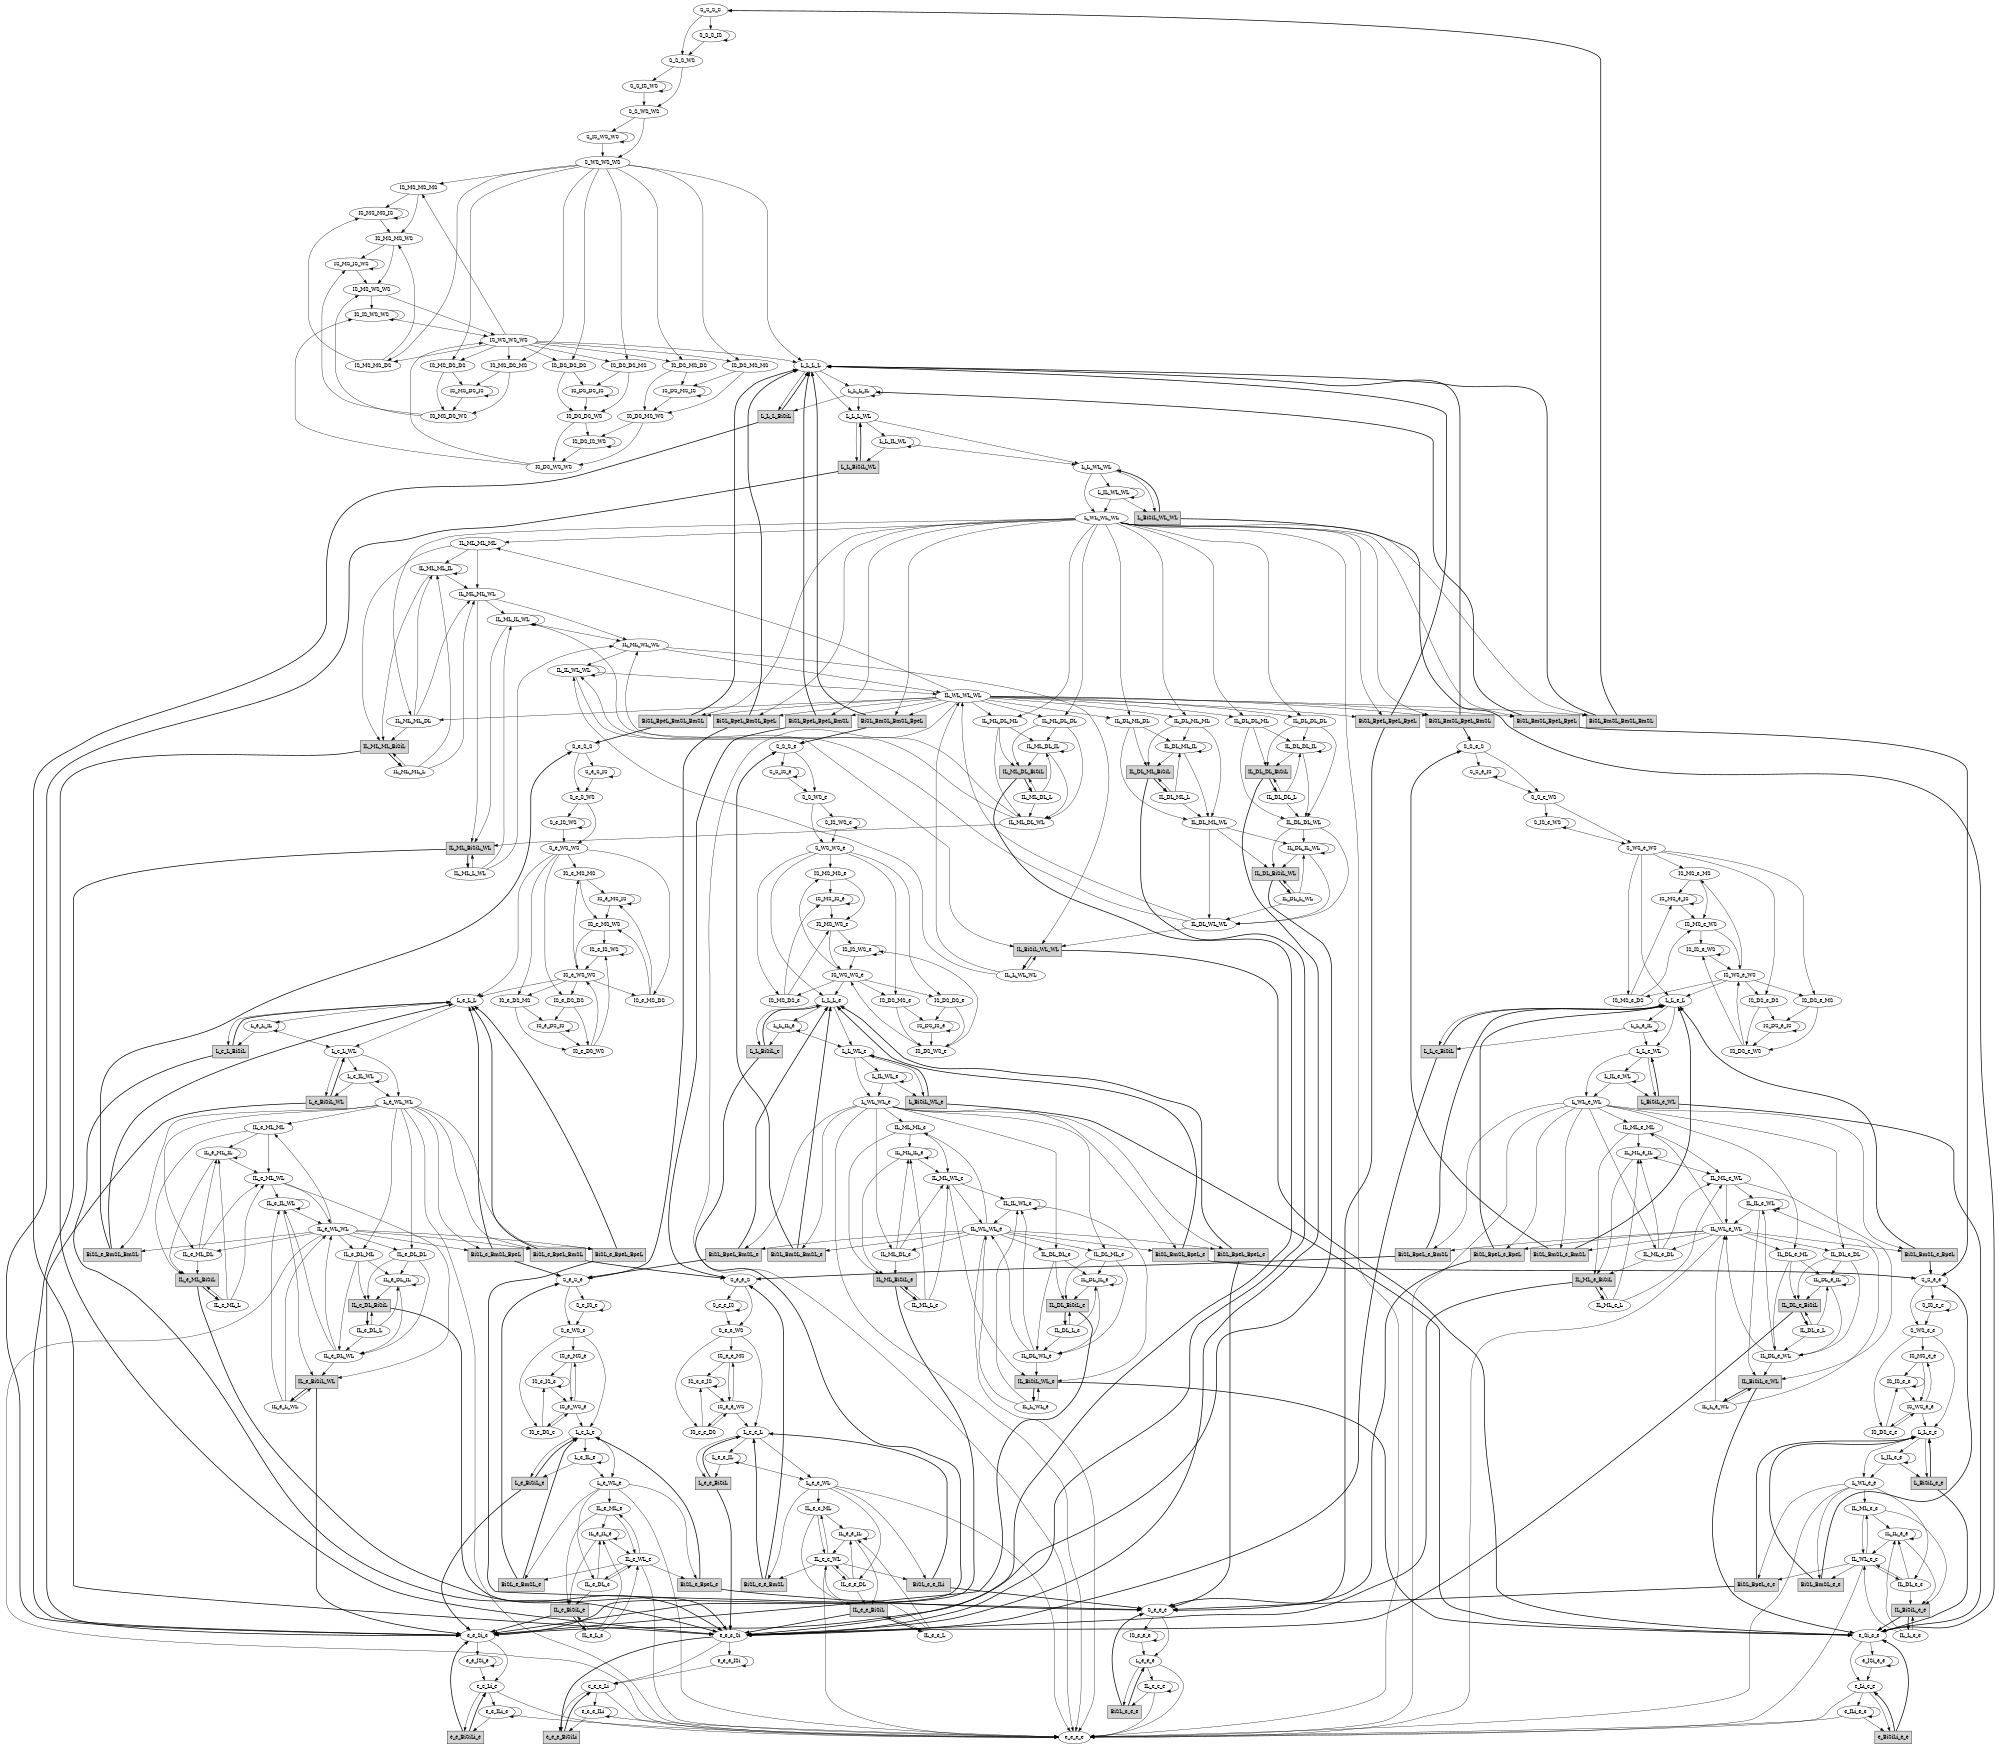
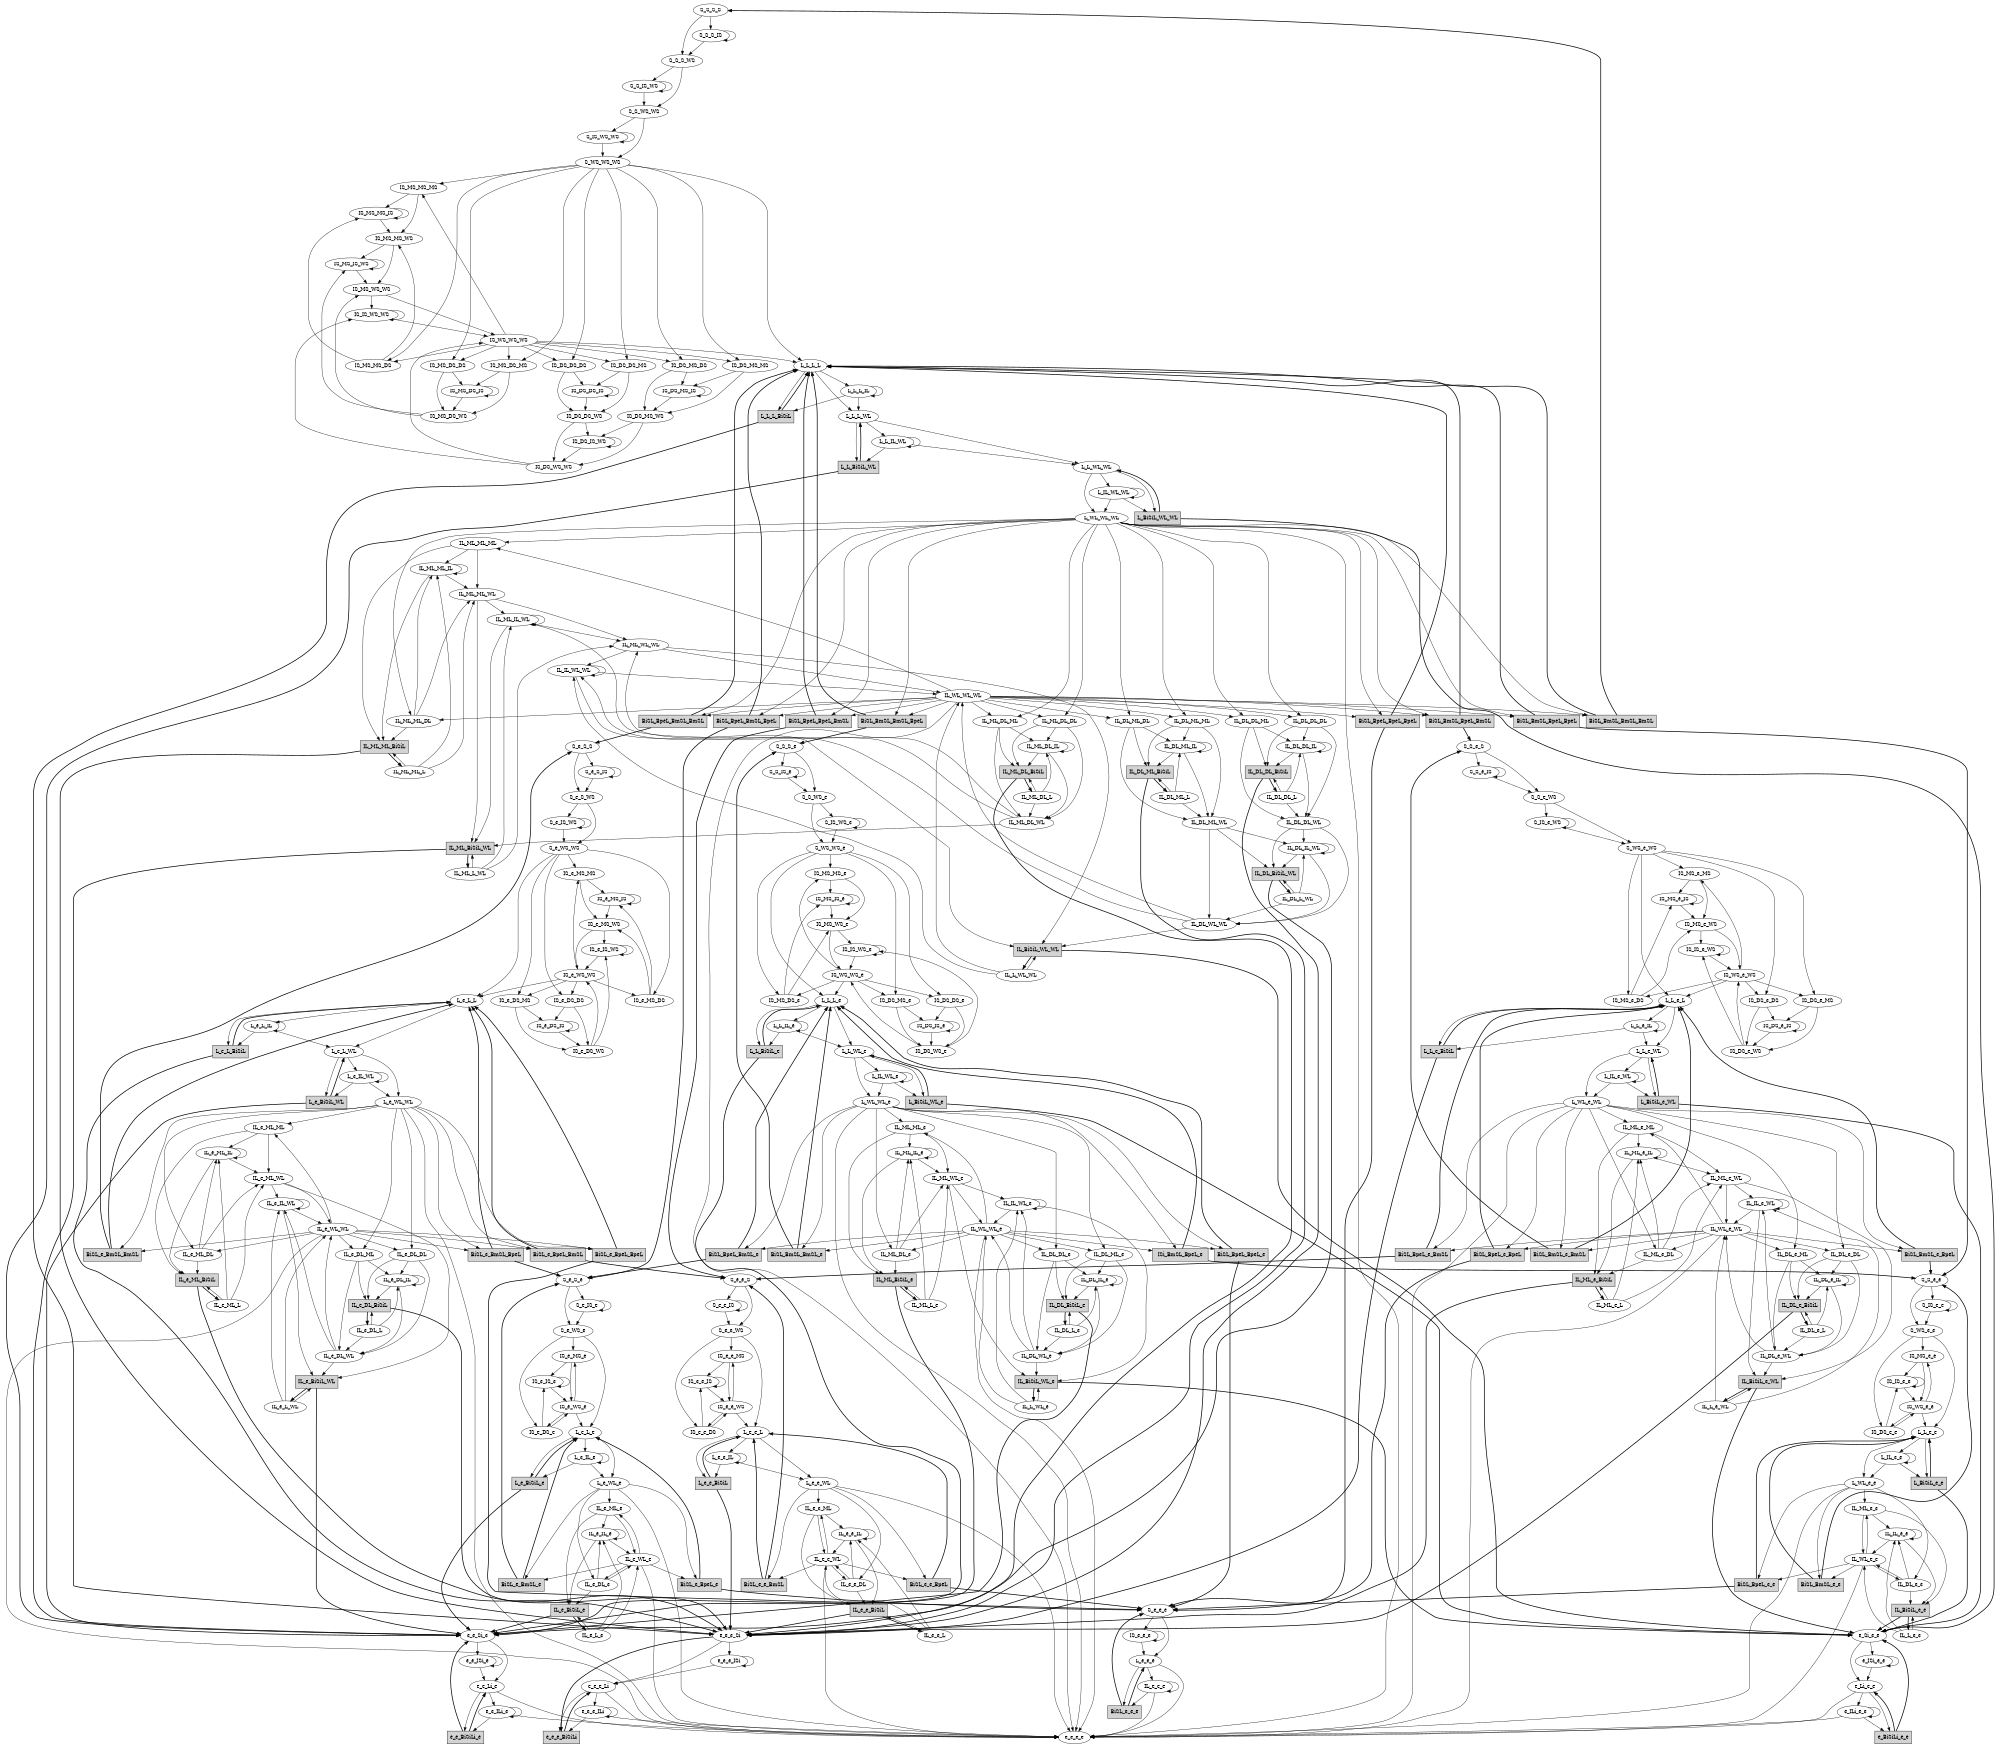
(1314, 418) -> (1406, 386)
(1180, 1255) -> (1180, 1255)
(929, 1585) -> (929, 1585)
